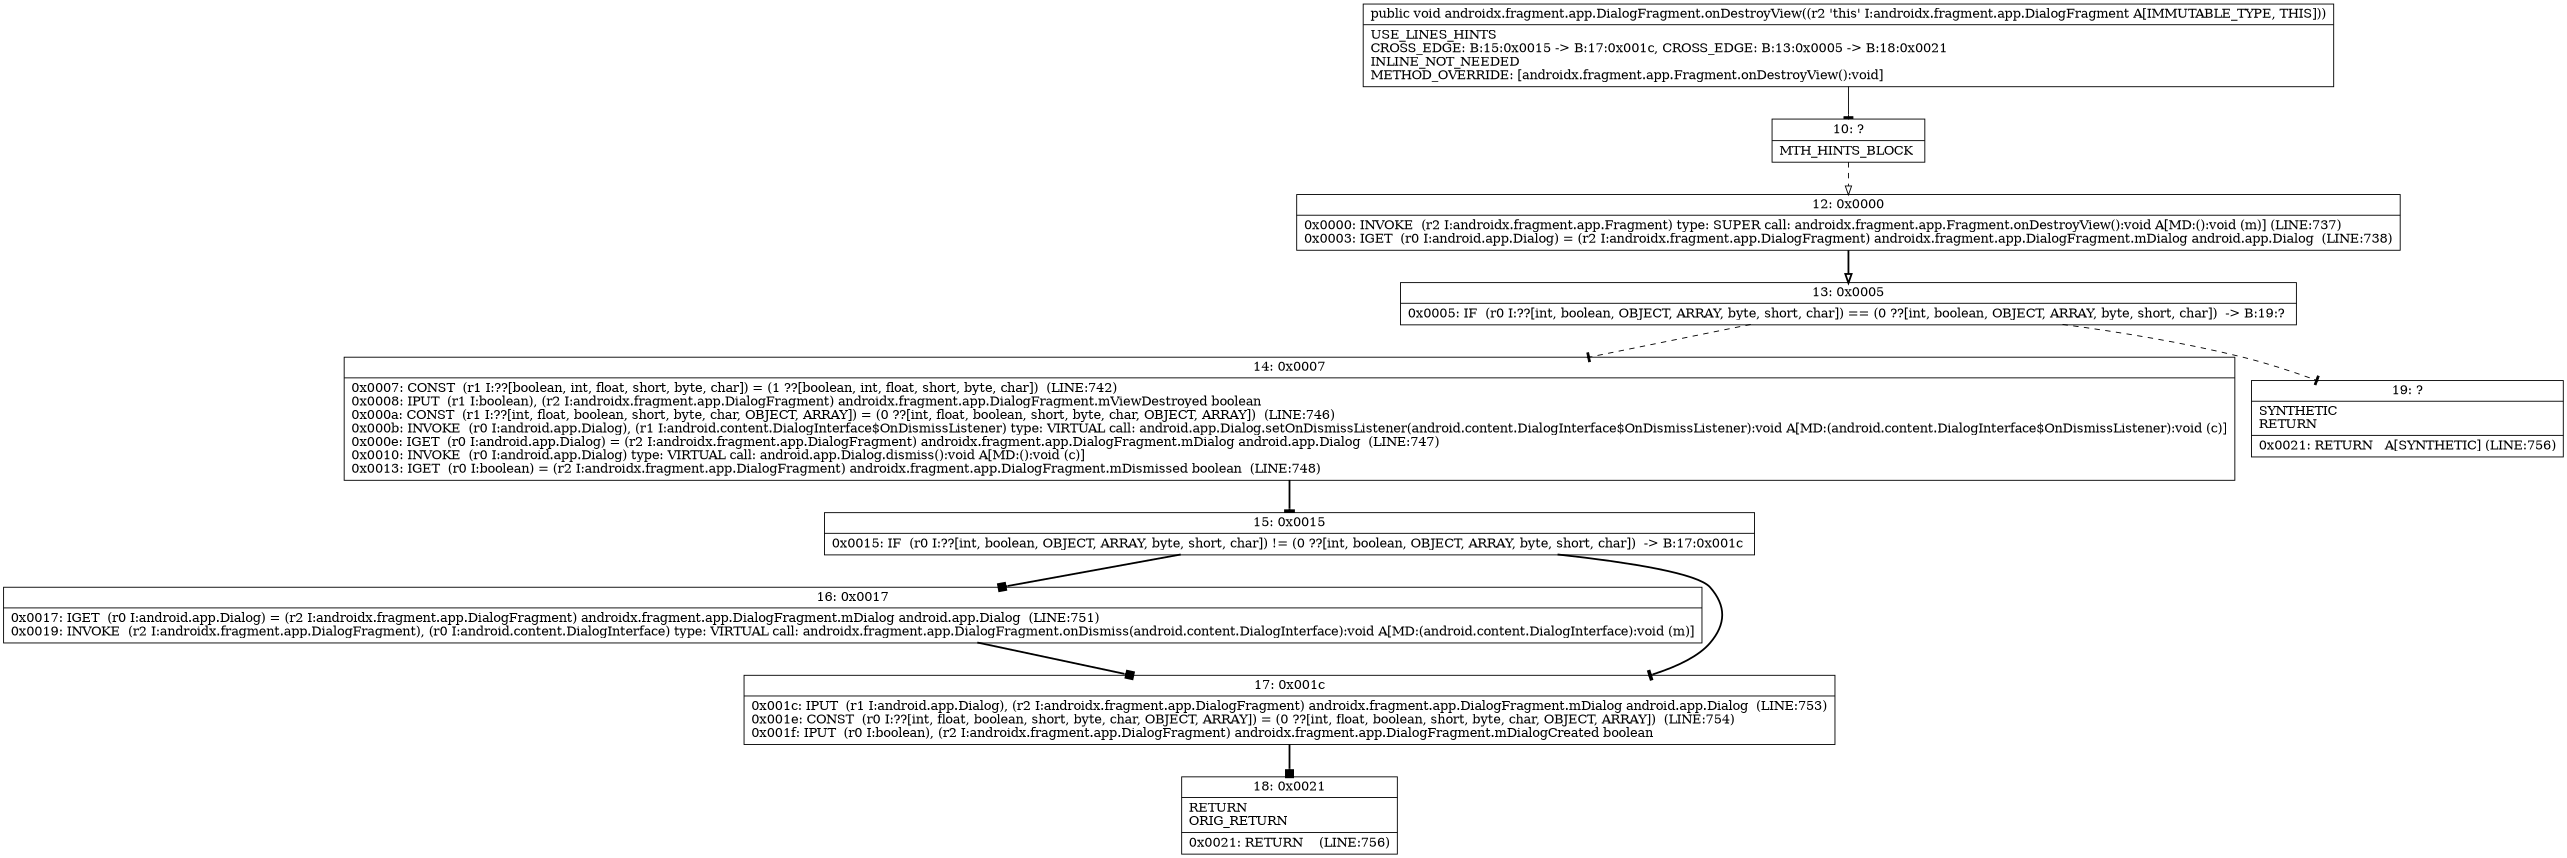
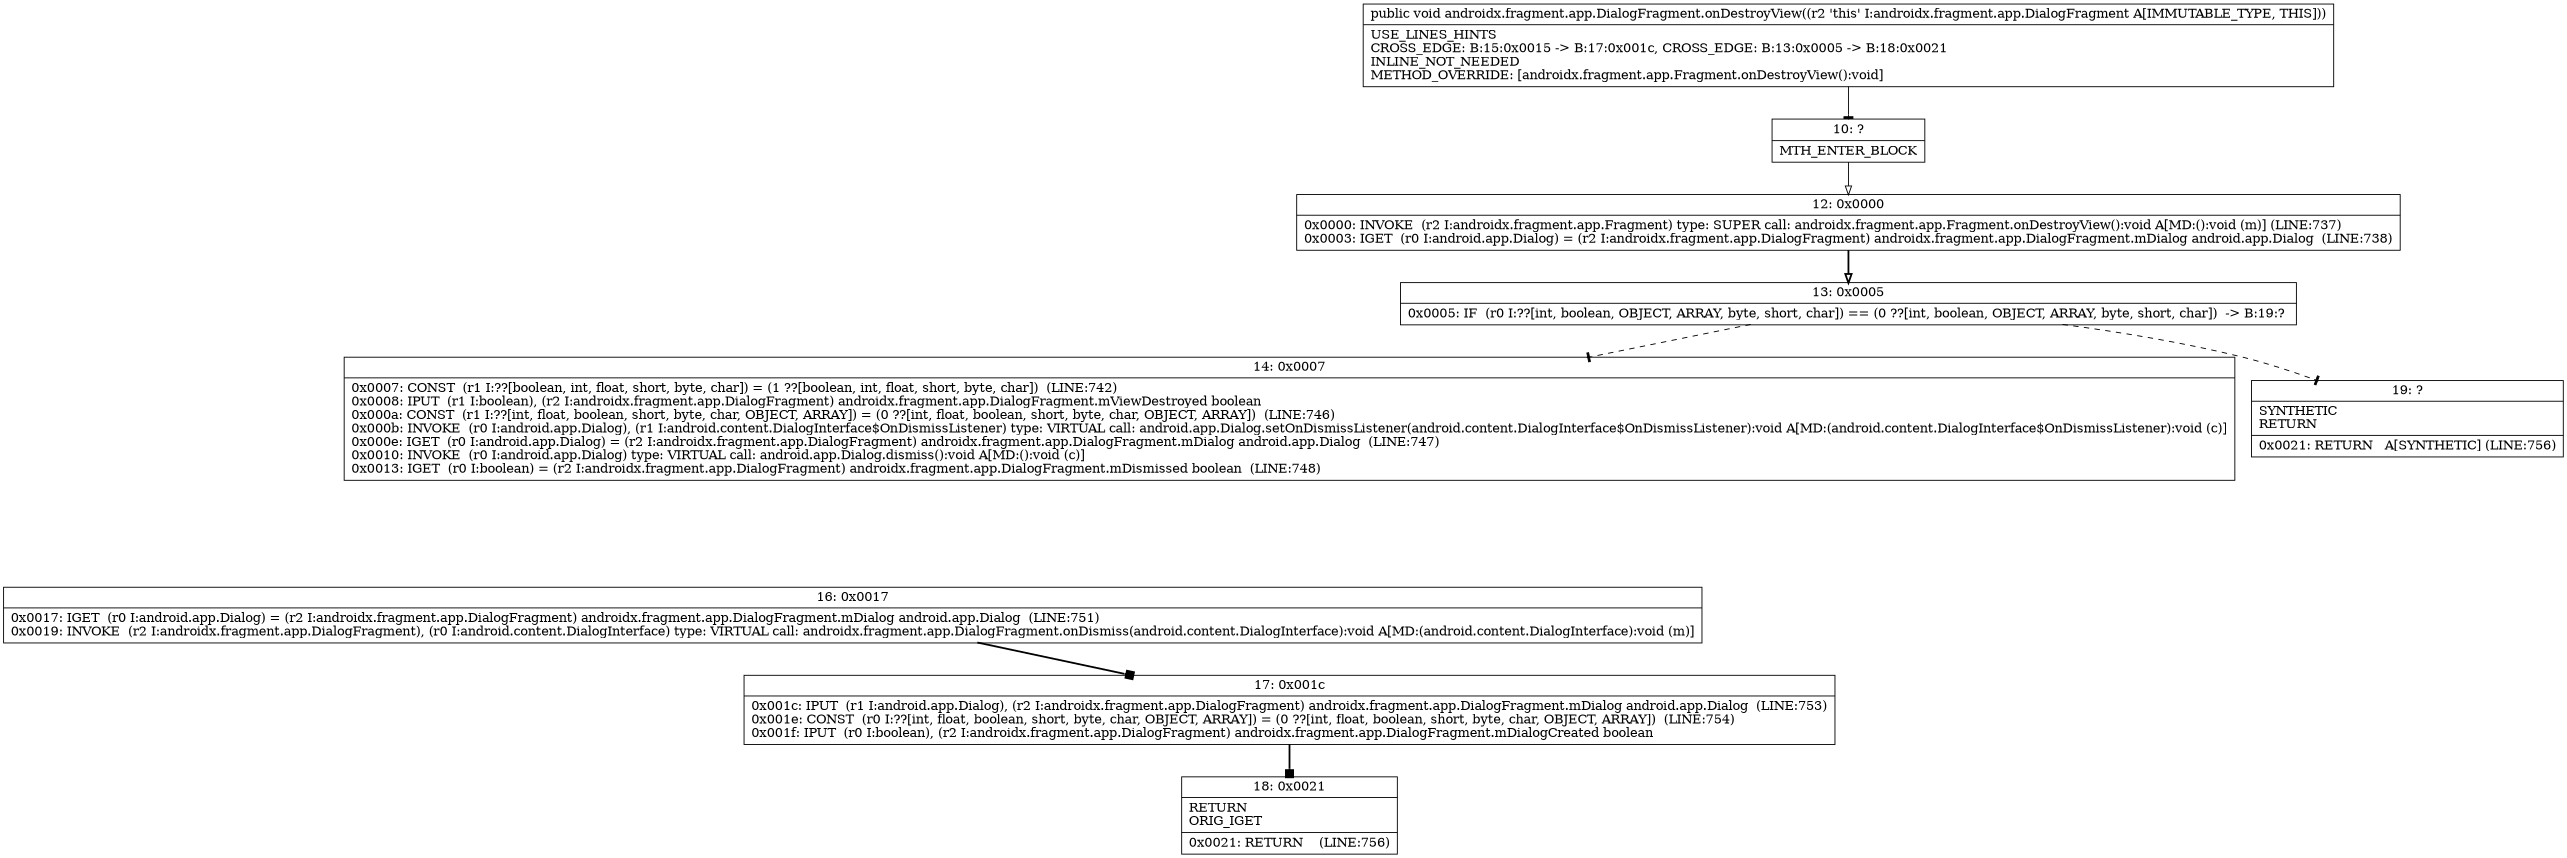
(1846, 151) -> (1848, 151)
(1848, 174) -> (1848, 174)
(1290, 534) -> none
(1238, 821) -> (1226, 821)
